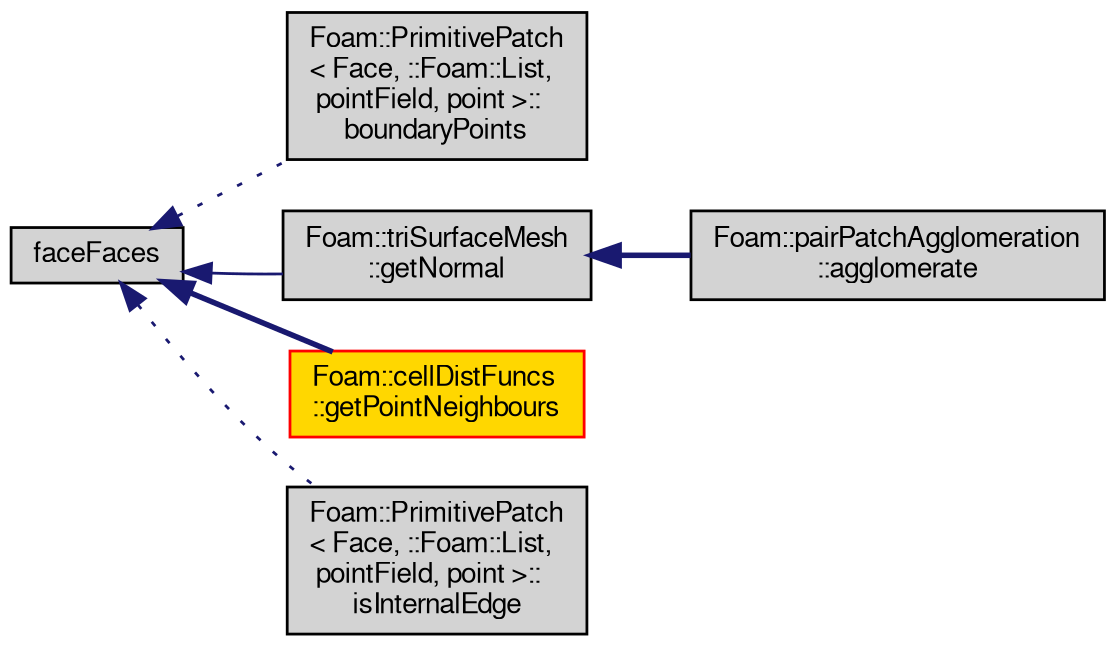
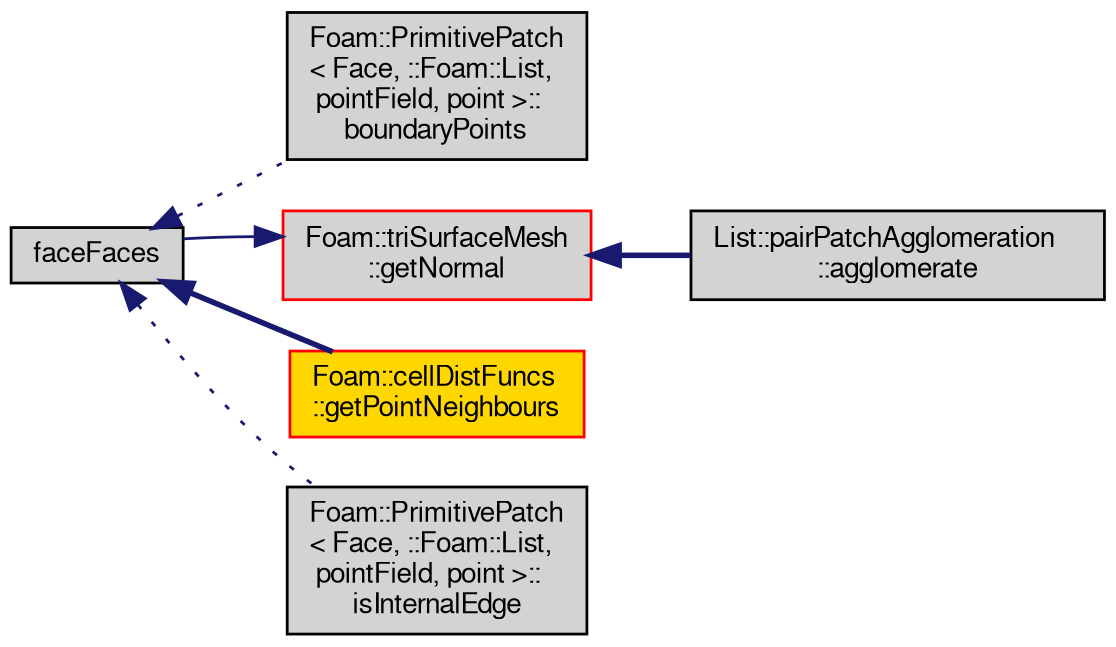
(437, 255) -> (437, 255)
(898, 255) -> (898, 255)
(247, 274) -> (219, 237)
